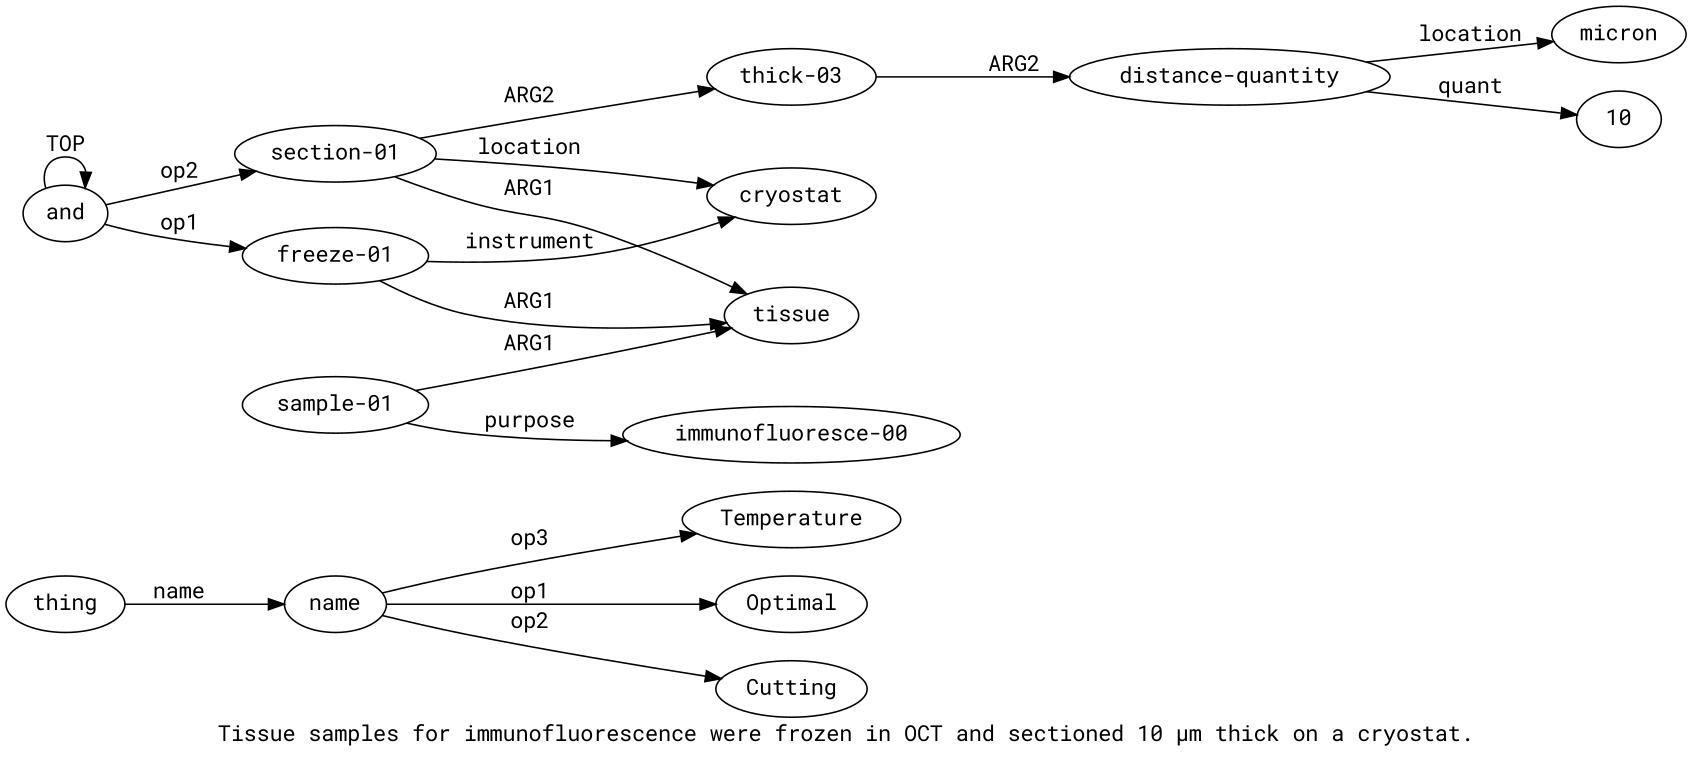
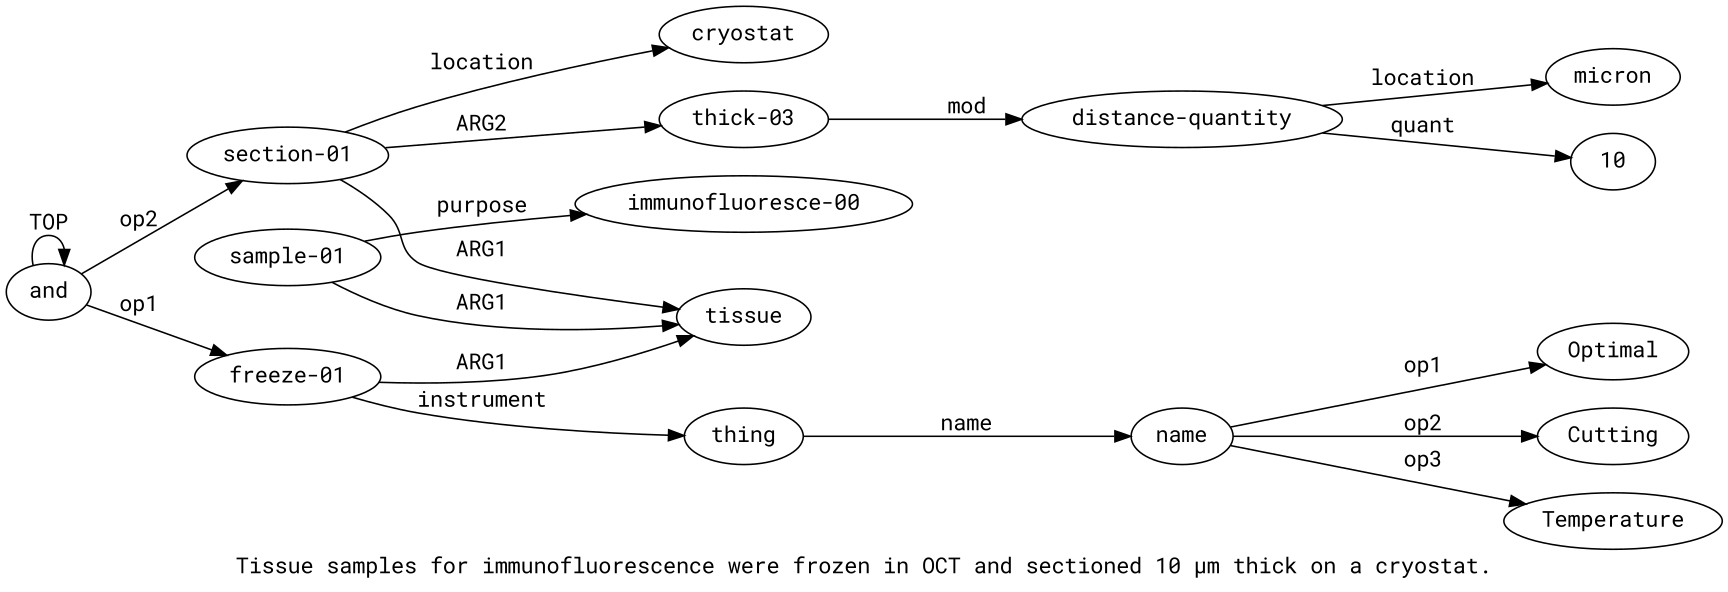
(1015, 65) -> (967, 108)
(575, 257) -> (509, 425)
